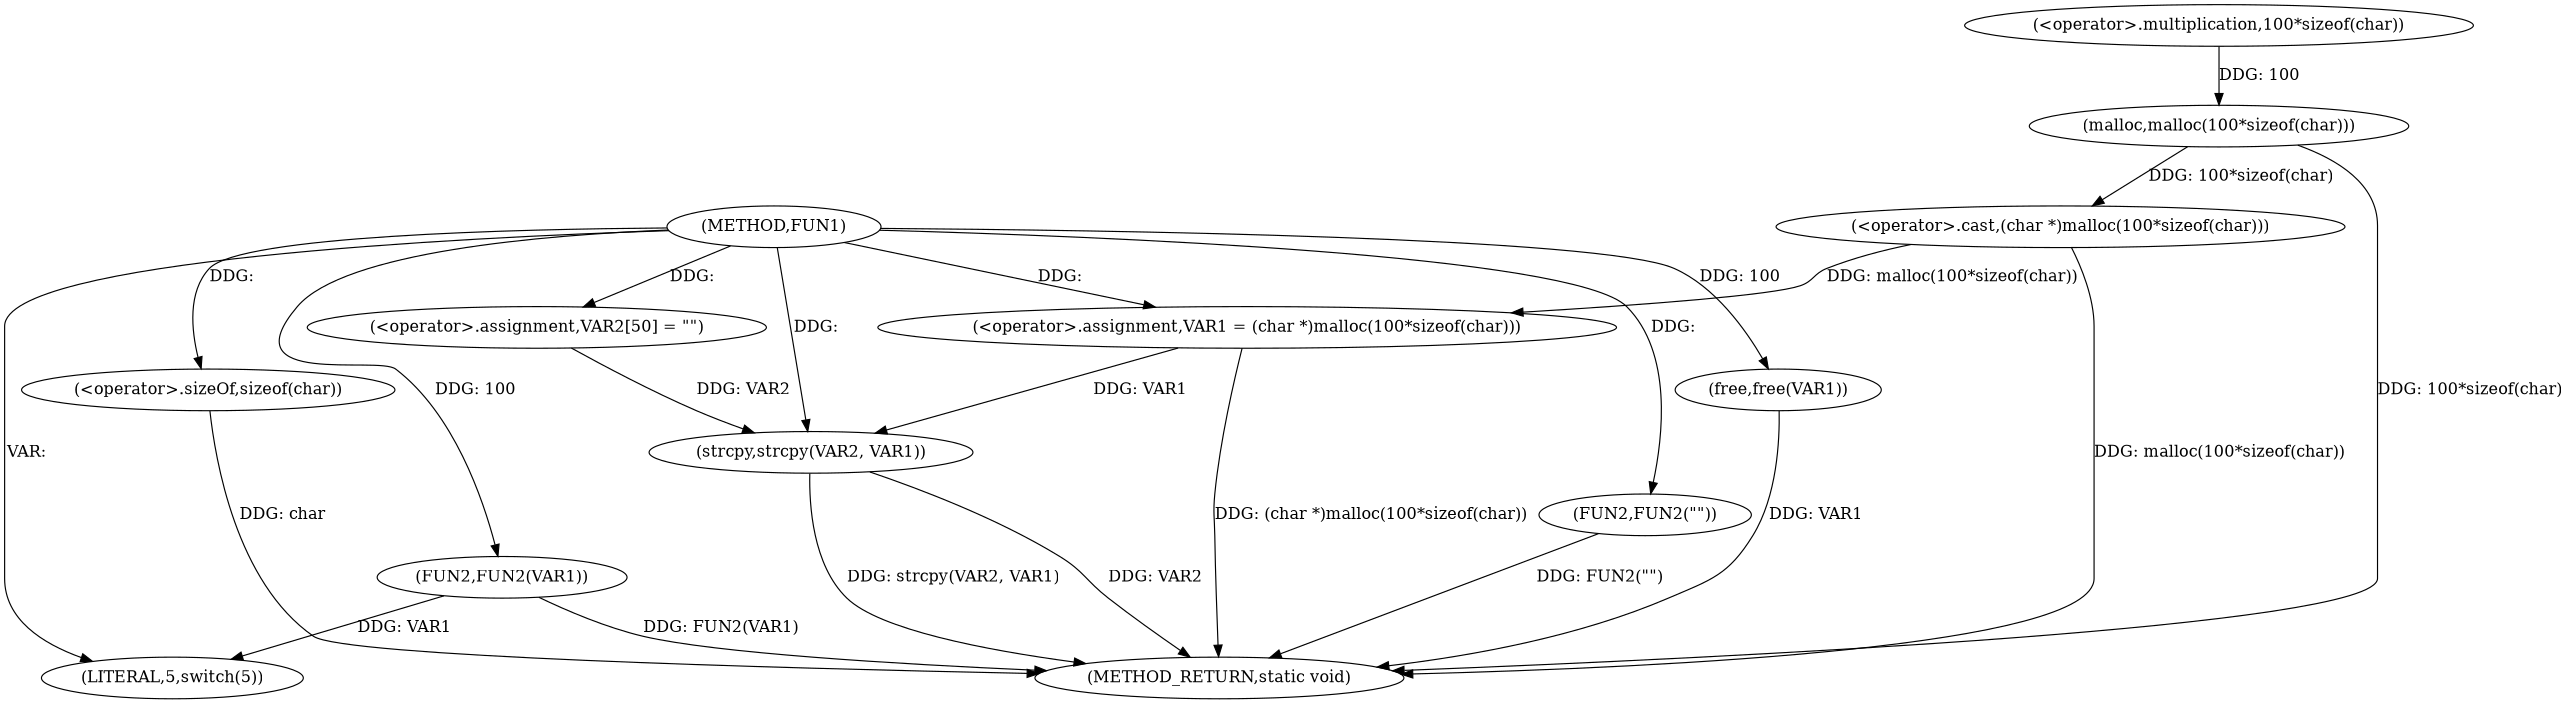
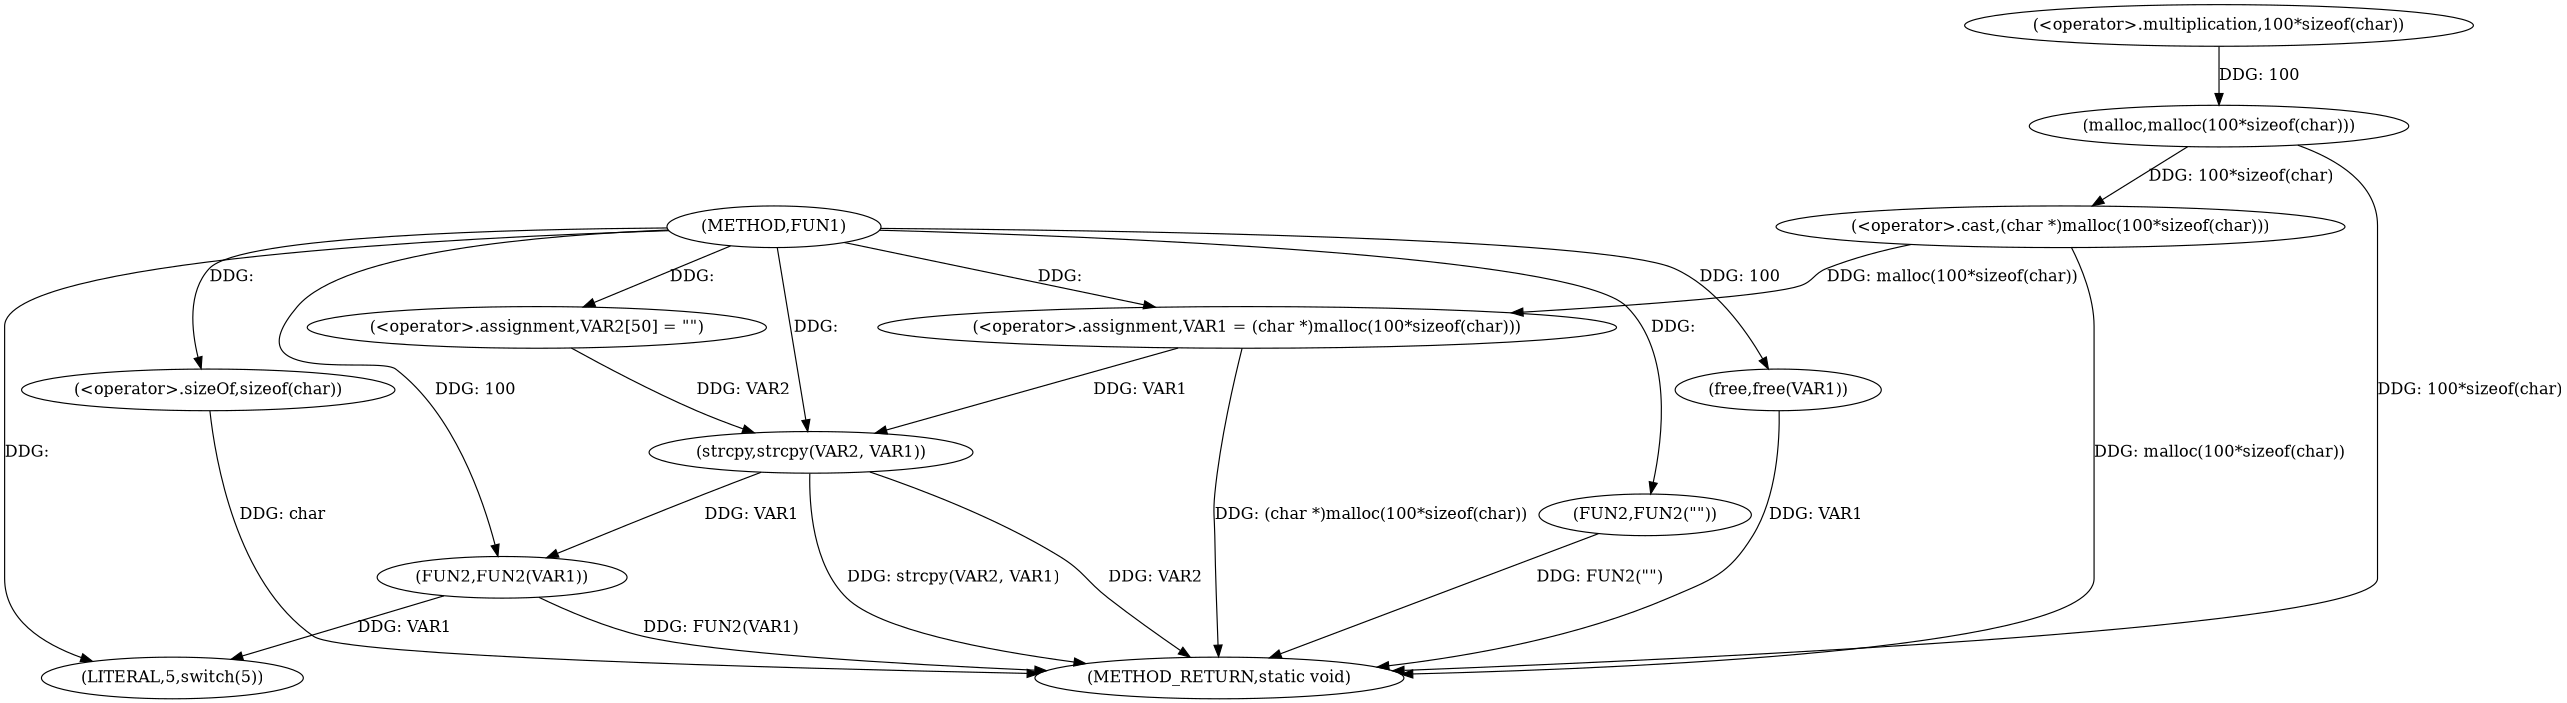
(30, 452) -> (30, 452)
none -> (659, 512)
